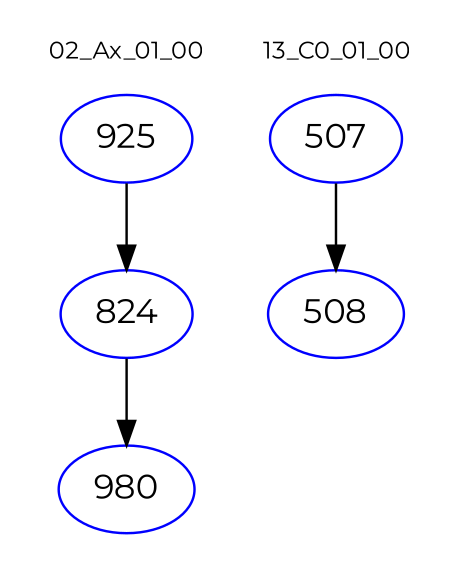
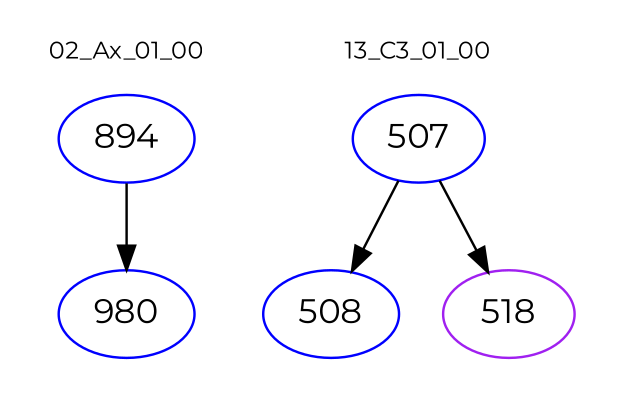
(337, 52) -> (419, 52)
(127, 139) -> none
(127, 314) -> (127, 139)
none -> (509, 314)
